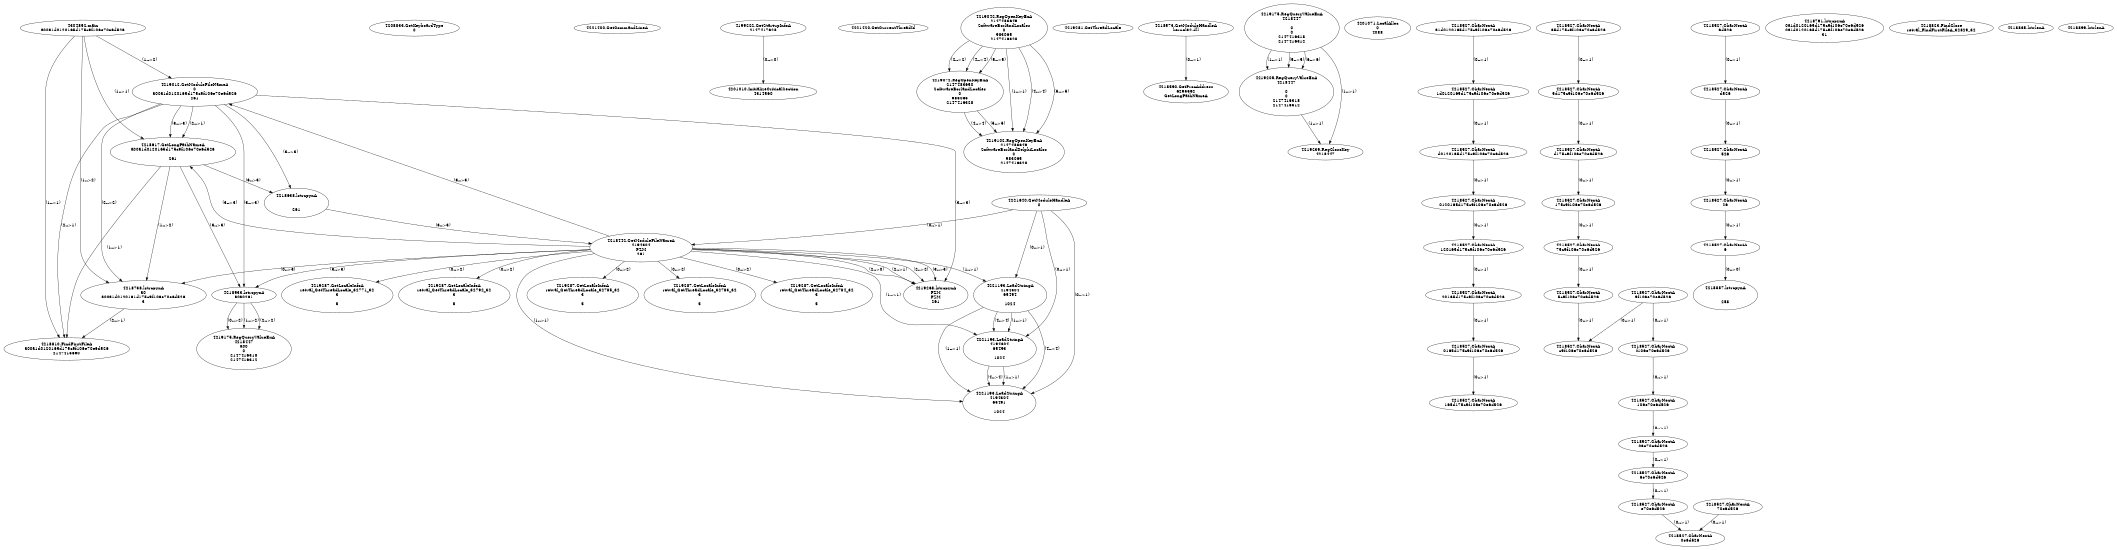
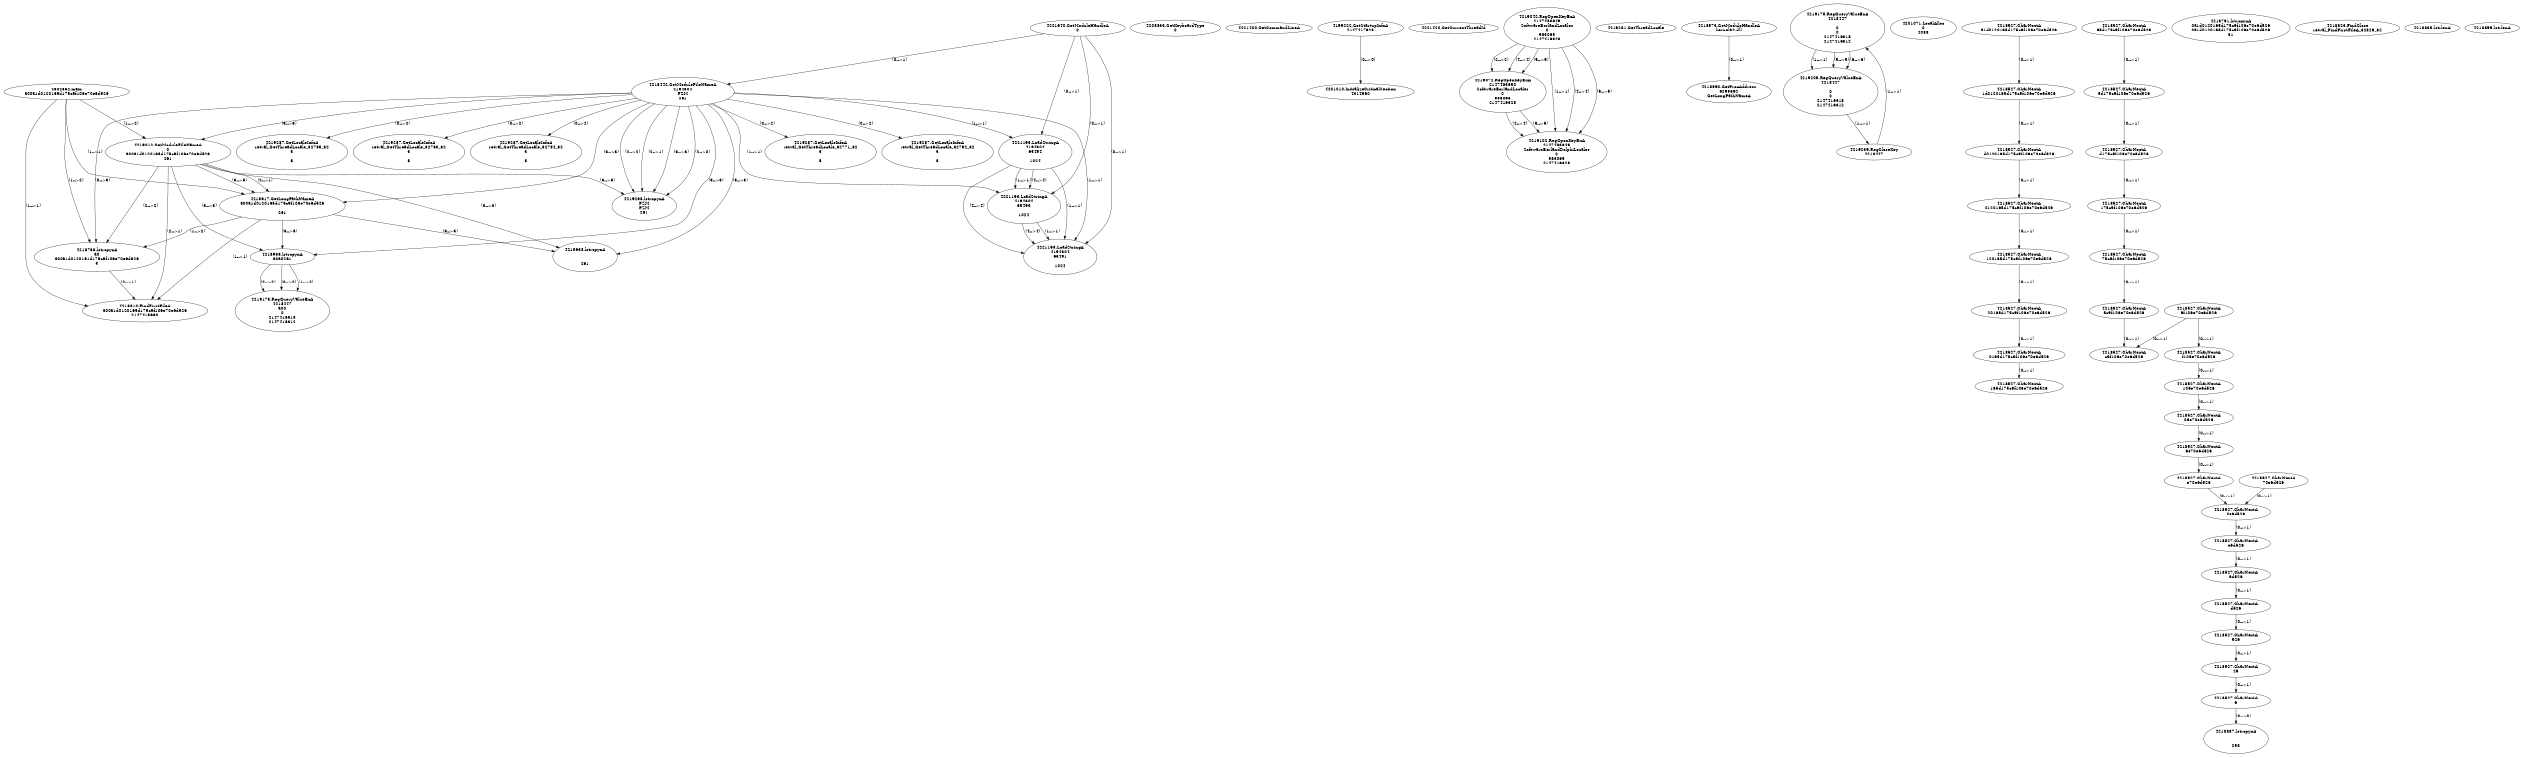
(1341, 92) -> (1886, 95)
(457, 230) -> (719, 205)
none -> (2236, 543)
